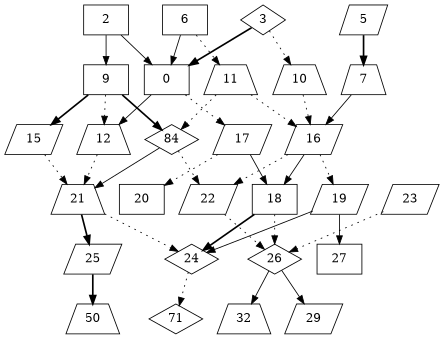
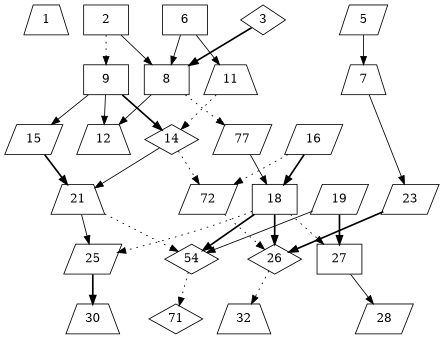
none -> (46, 20)
(106, 46) -> (106, 46)
(364, 46) -> (364, 46)
(205, 47) -> (205, 47)
(167, 80) -> (167, 80)
(300, 80) -> none
(105, 106) -> (105, 106)
(341, 106) -> (385, 136)
(73, 107) -> (73, 107)
(270, 108) -> none
(172, 140) -> (172, 140)
(242, 140) -> (242, 140)
(53, 166) -> (53, 166)
(92, 166) -> none
(296, 166) -> (296, 166)
(325, 166) -> none
(142, 199) -> none
(208, 199) -> (208, 199)
(275, 220) -> (275, 220)
(84, 225) -> (84, 225)
(339, 225) -> (339, 225)
none -> (304, 226)
(344, 228) -> (344, 228)
none -> (189, 233)
(192, 259) -> (192, 259)
(262, 284) -> (262, 284)
(93, 319) -> (93, 319)
(314, 319) -> none
none -> (384, 319)
